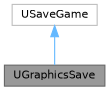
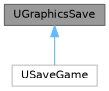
(55, 51) -> (55, 51)
